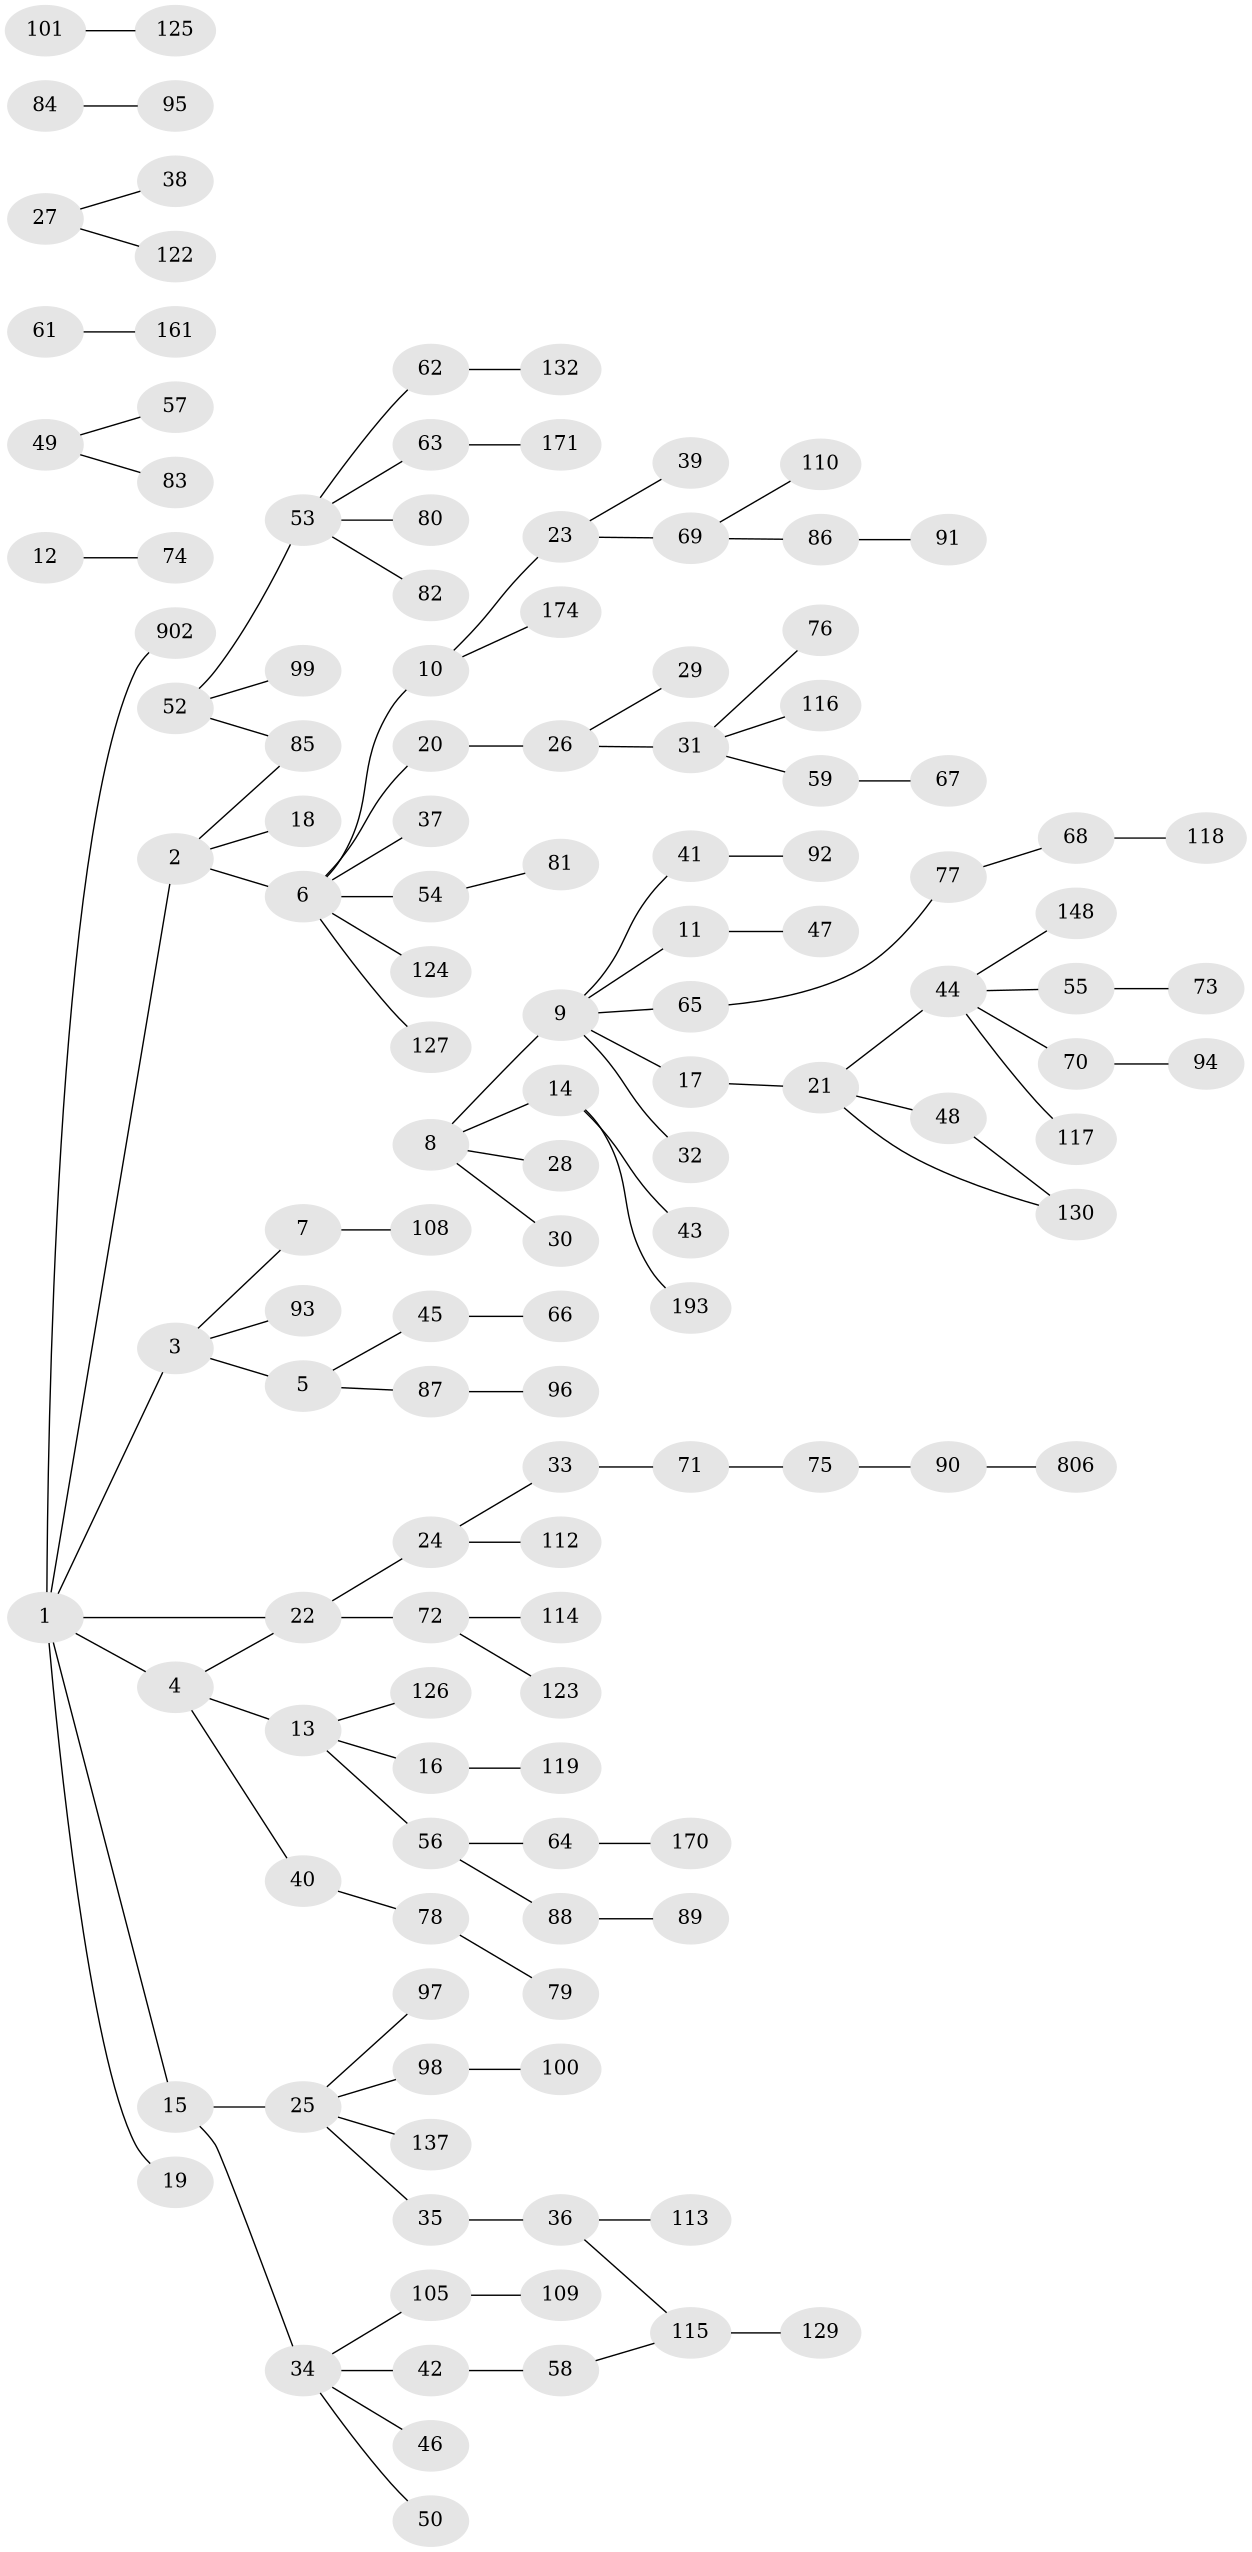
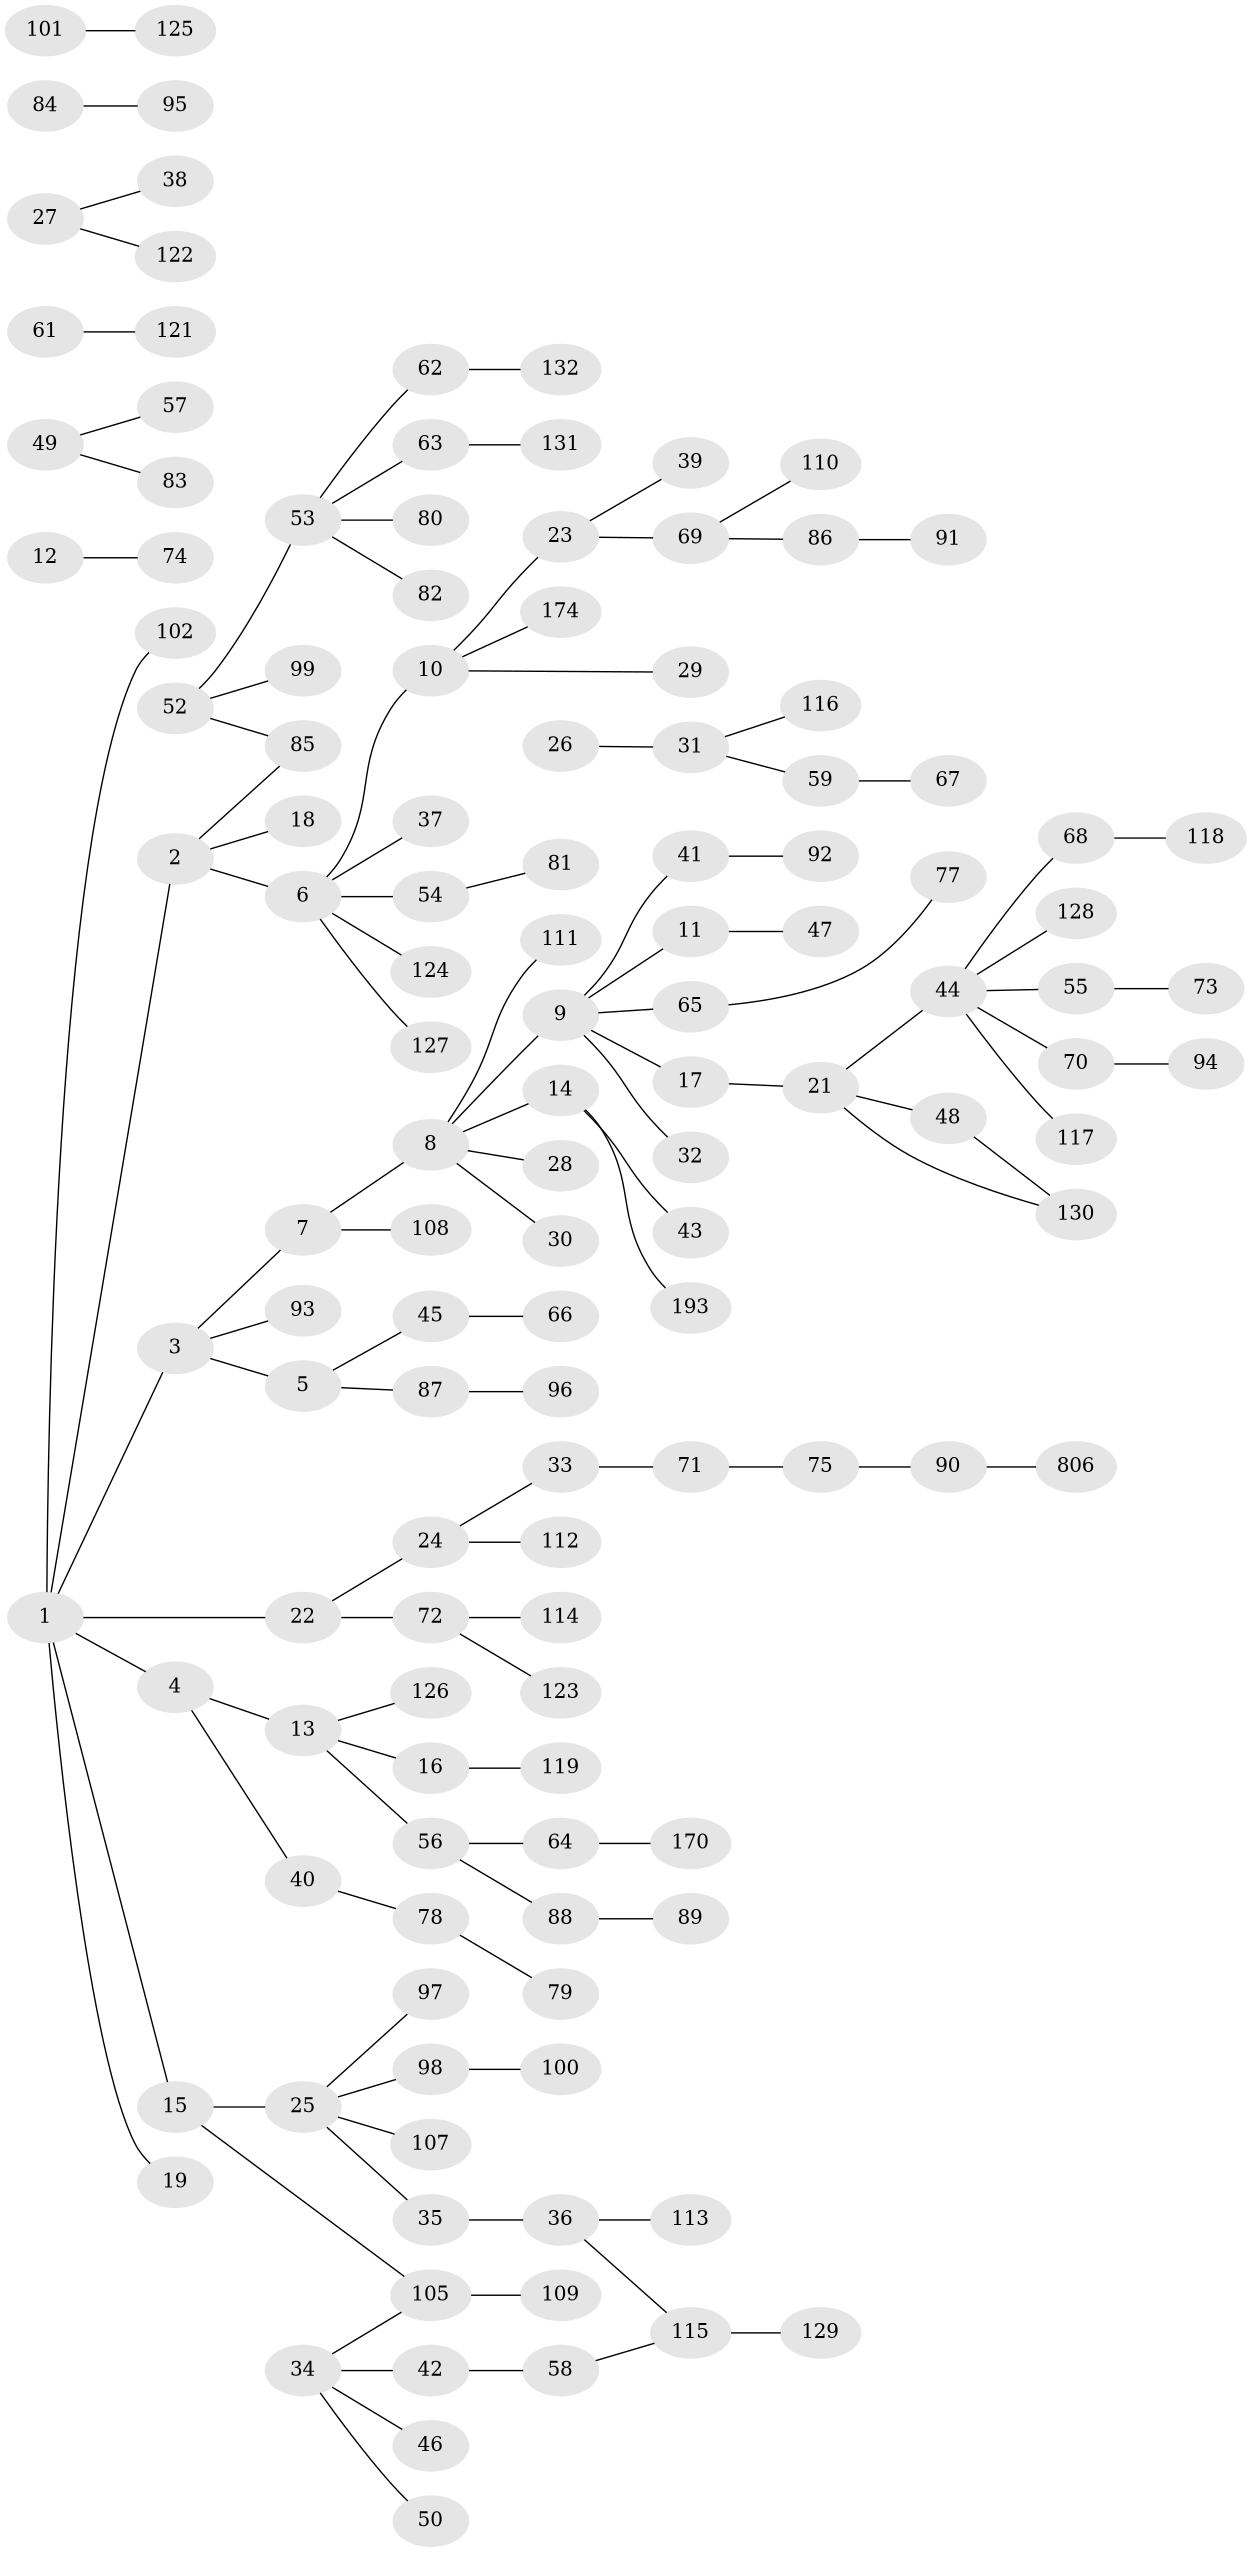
(175, 332) -> (175, 332)
(561, 445) -> (561, 445)
(821, 630) -> none
(175, 633) -> (175, 633)
(626, 709) -> (561, 671)
(431, 746) -> none
(1012, 858) -> (1007, 912)
(1076, 913) -> (1076, 913)
none -> (561, 940)
none -> (367, 1187)
(239, 1652) -> none
(431, 2145) -> (431, 2145)
(251, 2234) -> (303, 2201)
